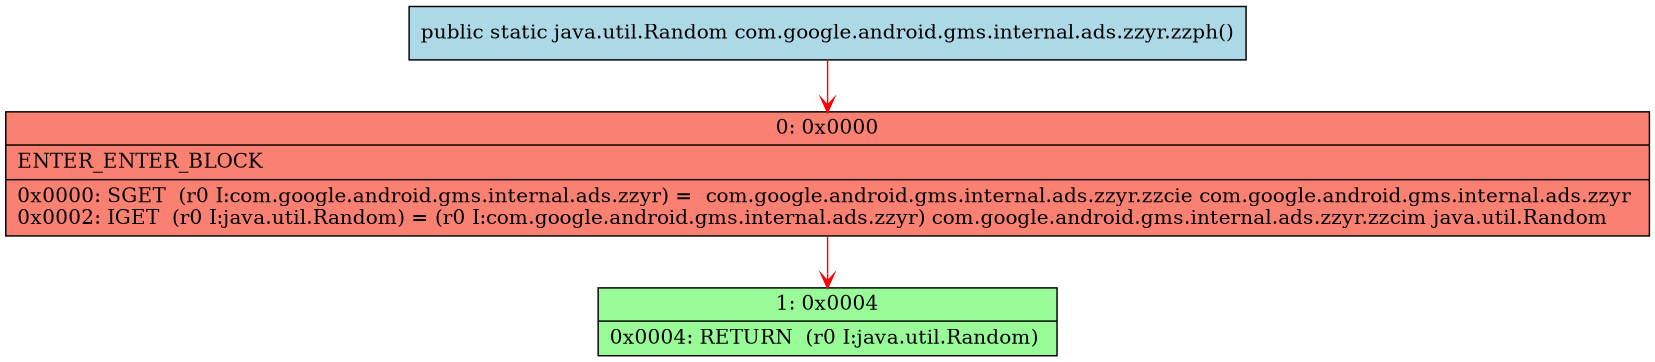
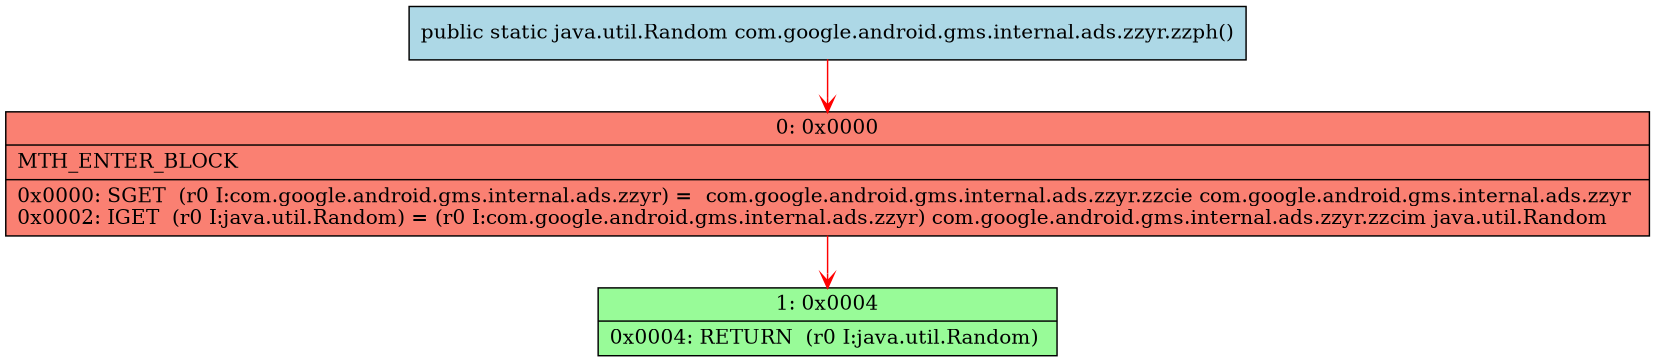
(141, 162) -> (128, 162)
